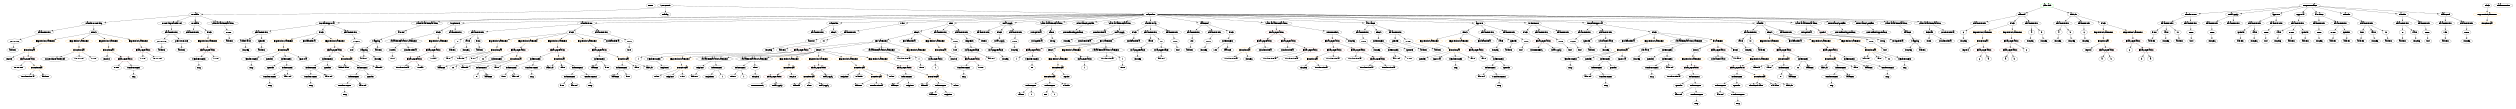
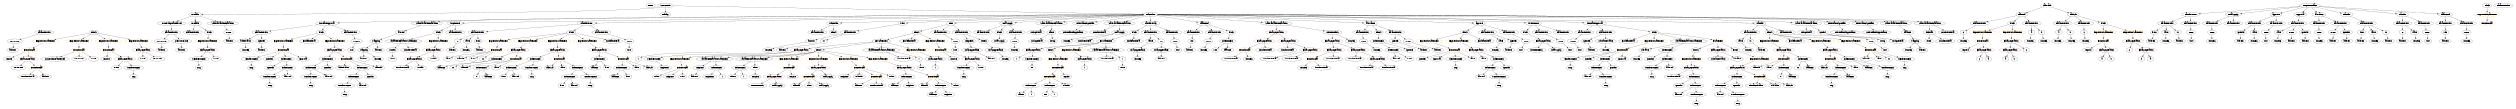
(94, 23) -> none
